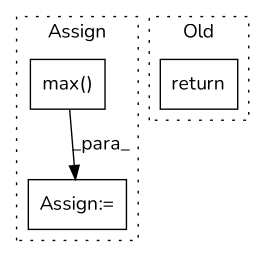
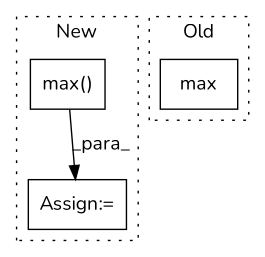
(77, 32) -> (77, 32)
(199, 84) -> (199, 84)
